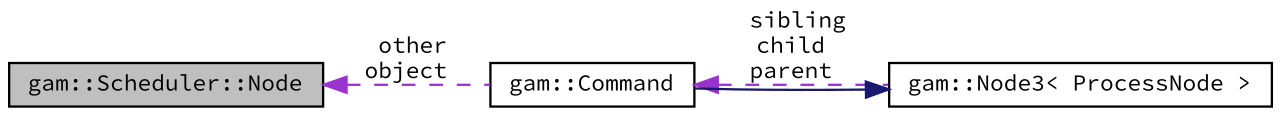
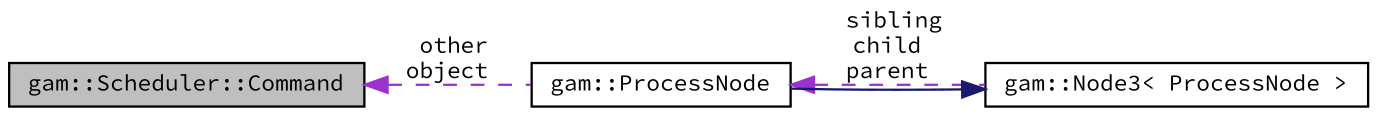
(166, 85) -> (187, 85)
(592, 85) -> (661, 85)
